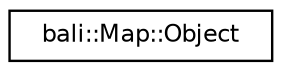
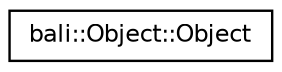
(141, 36) -> (141, 36)
